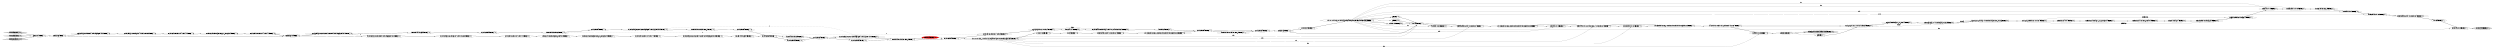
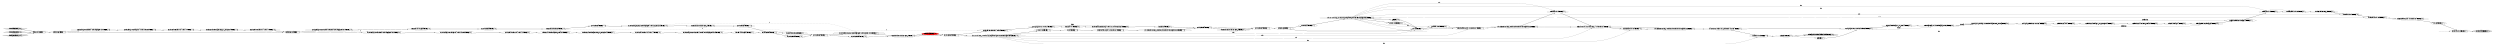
(1396, 17) -> none
